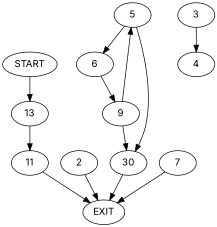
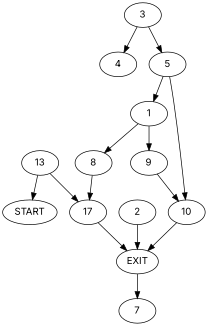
(95, 64) -> (149, 114)
(126, 68) -> (154, 37)
(30, 86) -> (36, 184)
(30, 163) -> (88, 212)
none -> (94, 163)
(128, 163) -> (187, 212)
(144, 186) -> (137, 283)
